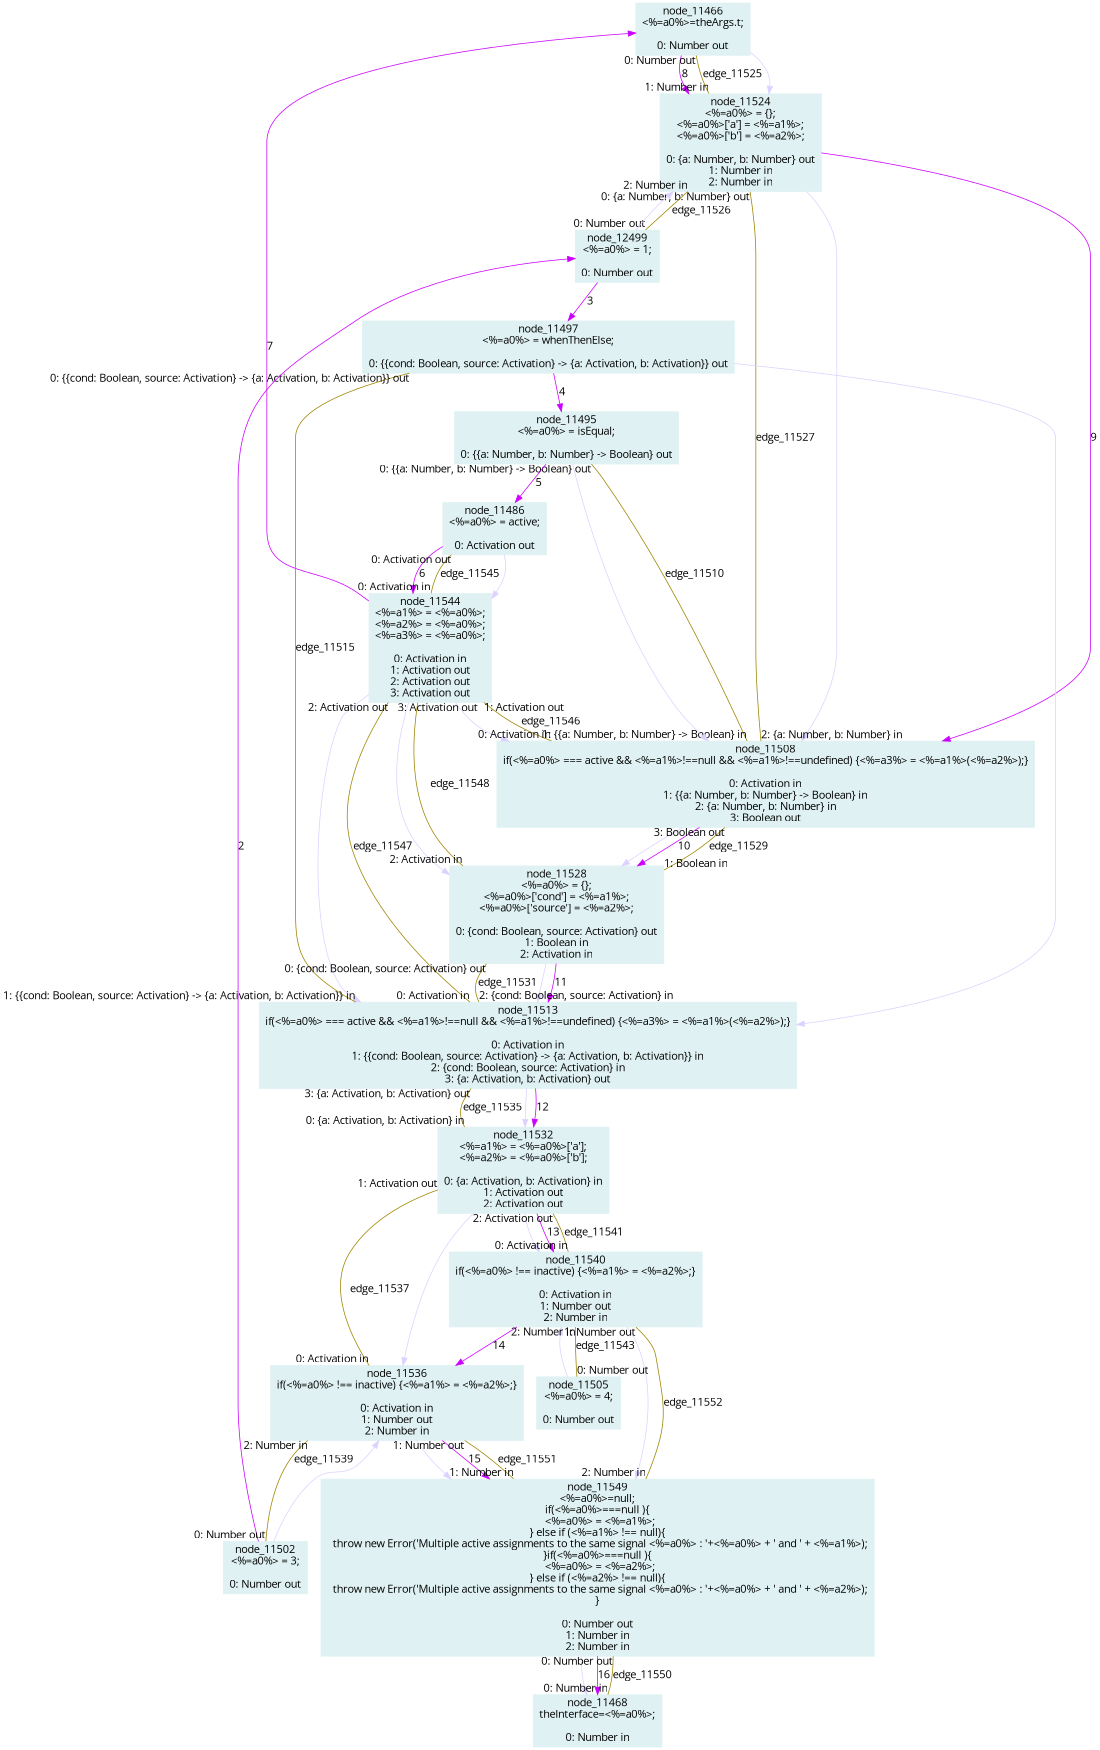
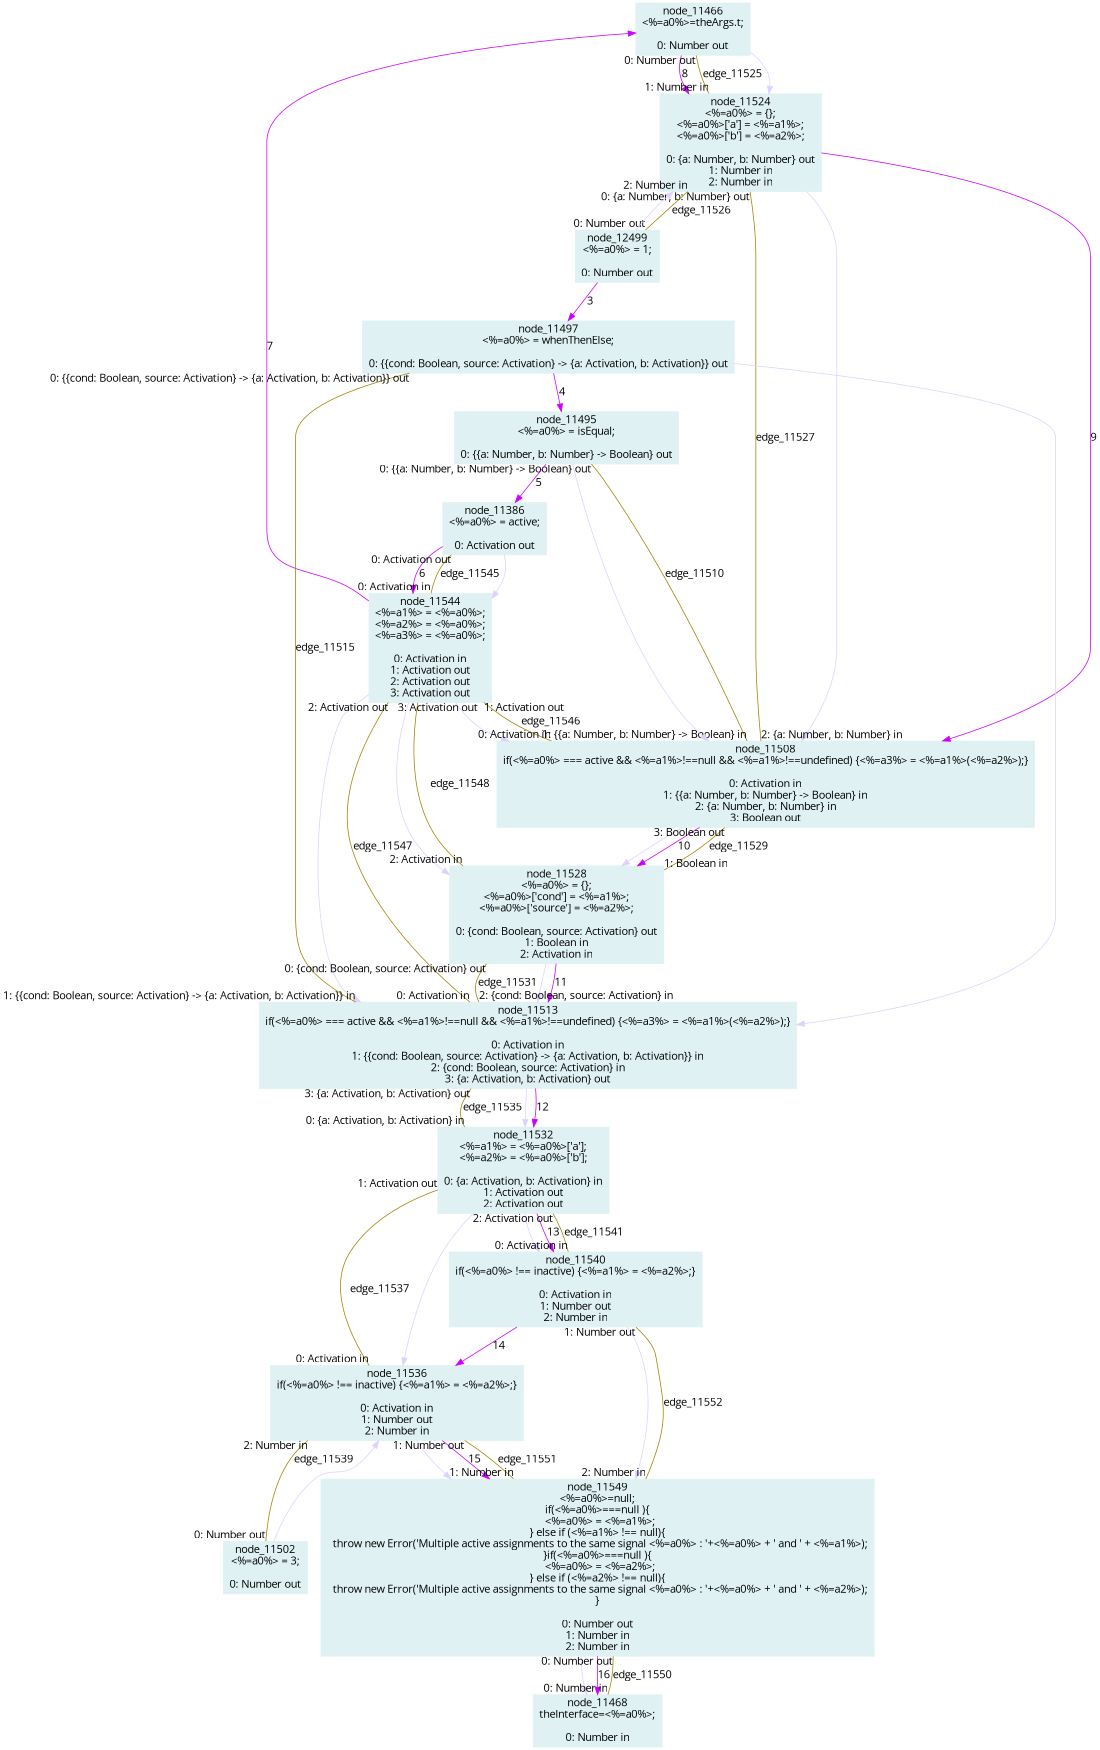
(495, 529) -> (495, 529)
(238, 795) -> none
(579, 1403) -> none
